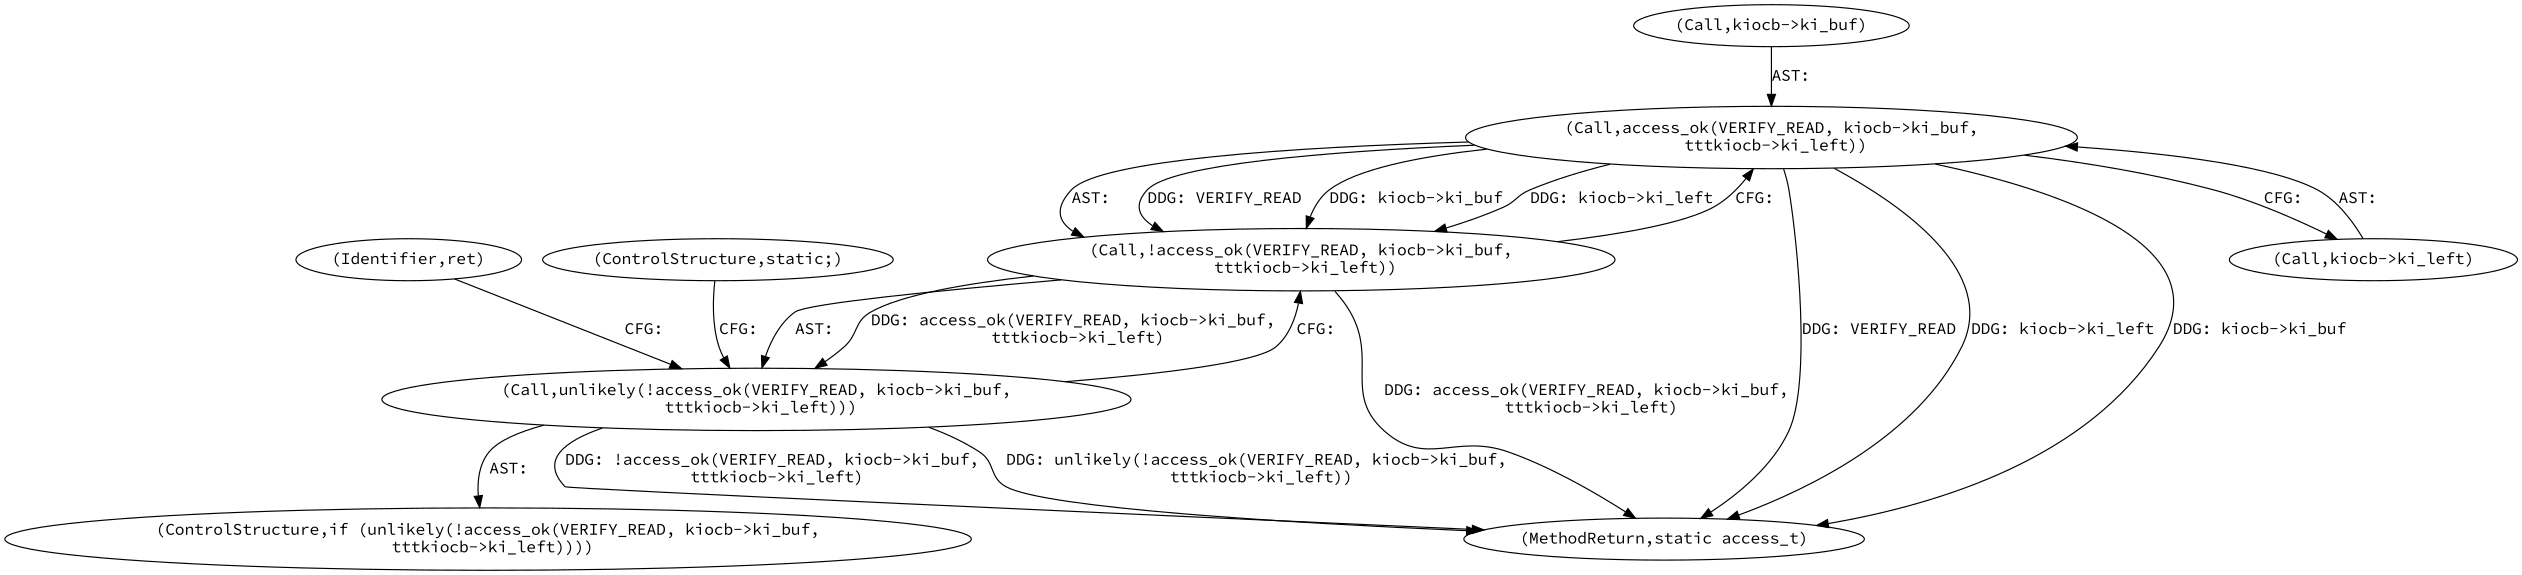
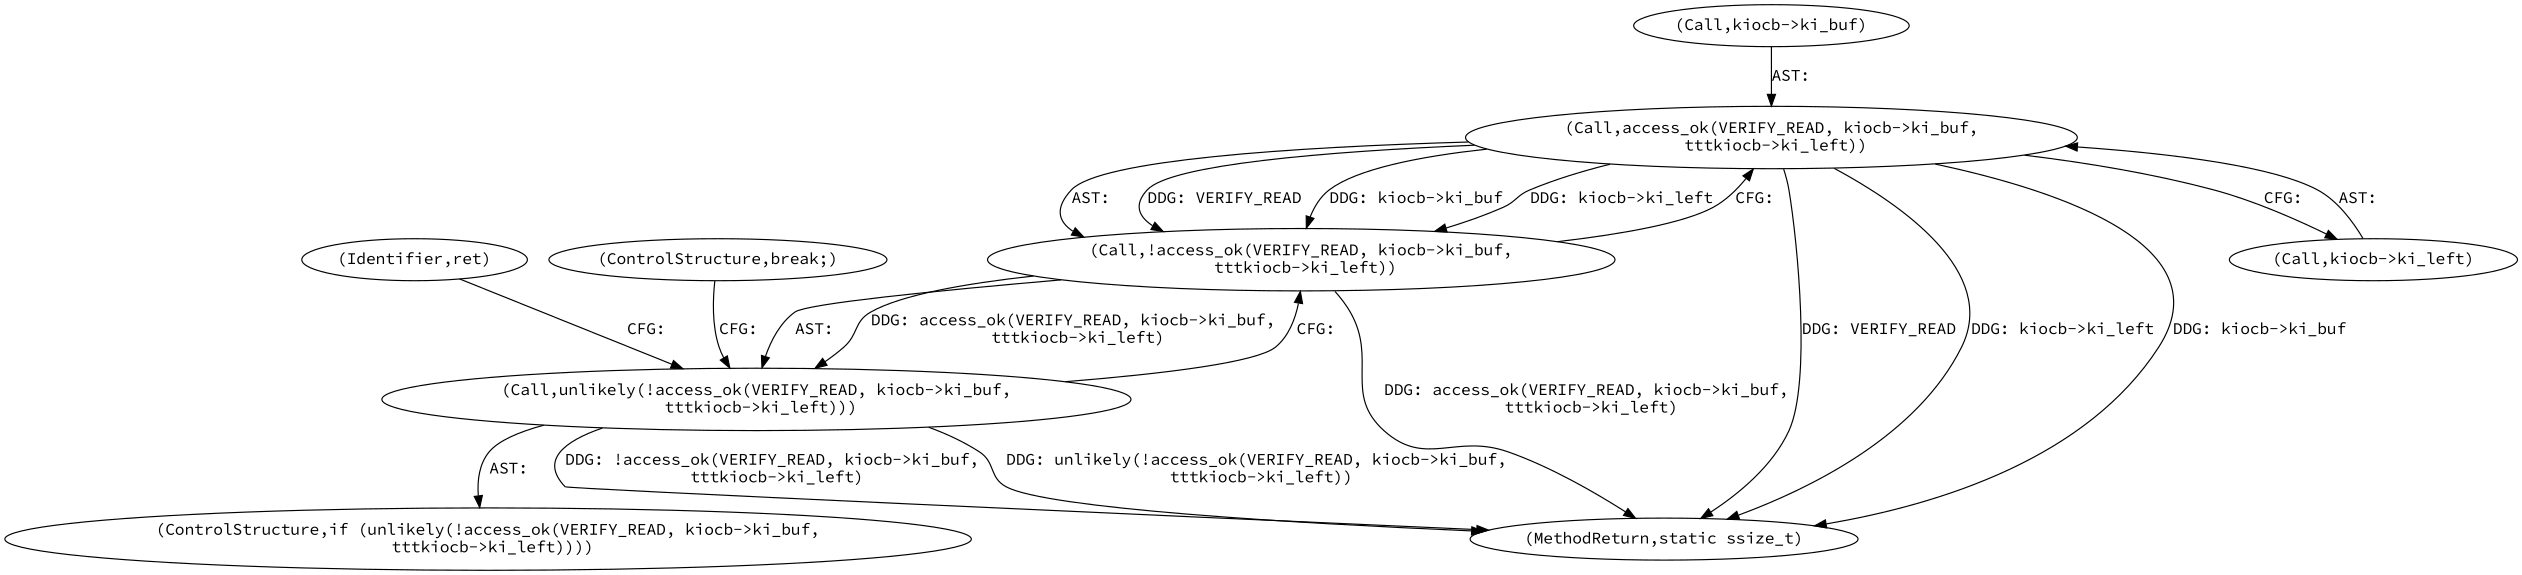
(718, 260) -> (718, 260)
(1664, 539) -> (1664, 539)
